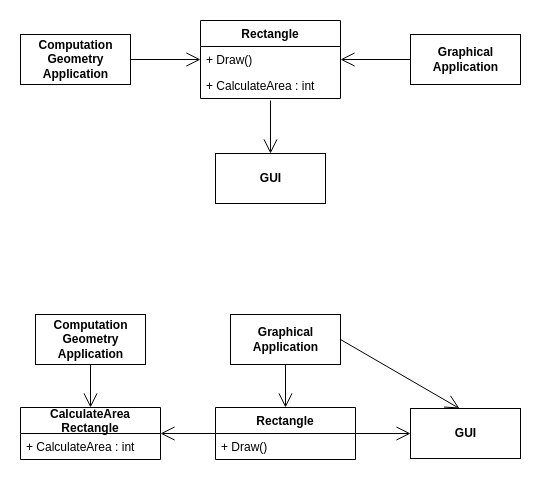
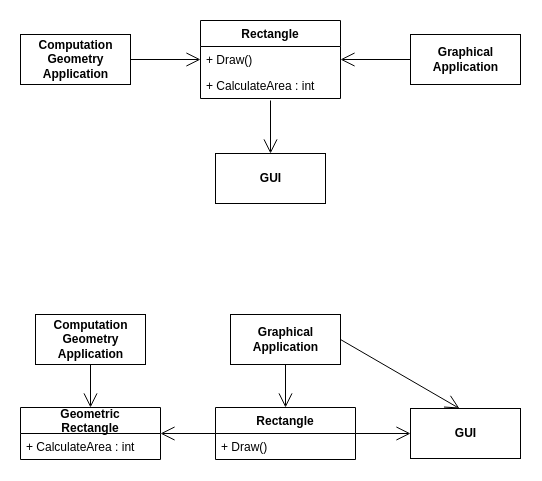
(90, 414) -> (90, 414)
